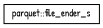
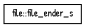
(52, 14) -> (43, 14)
